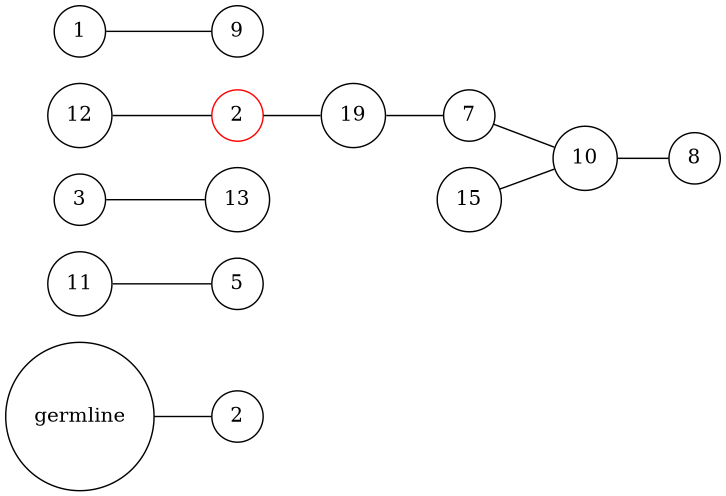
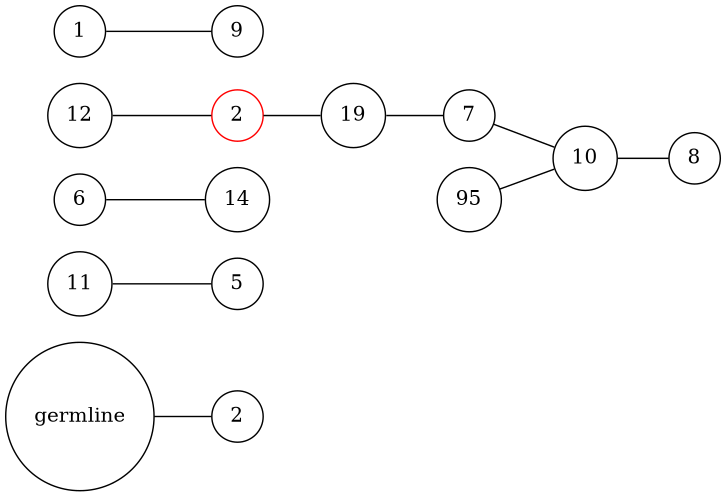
(80, 200) -> (80, 200)
(237, 200) -> (237, 200)
(469, 200) -> (469, 200)
